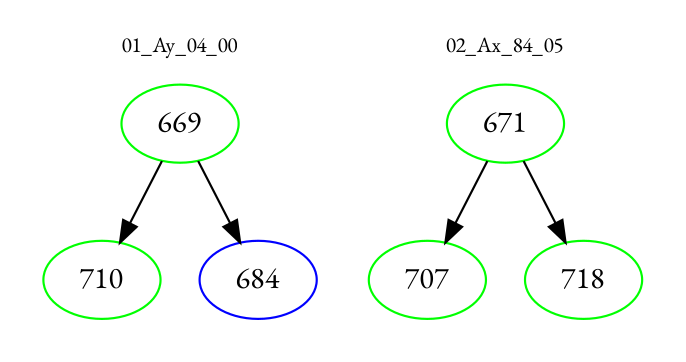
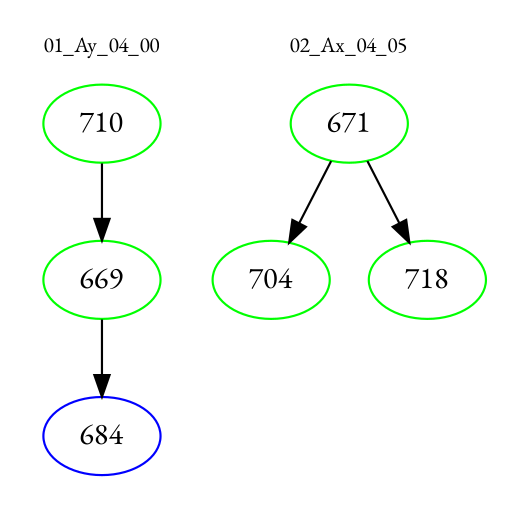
(505, 47) -> (349, 47)
(146, 192) -> (102, 191)
(427, 280) -> (271, 280)
